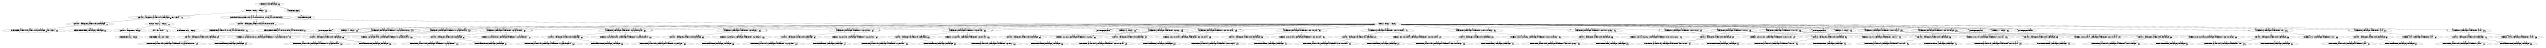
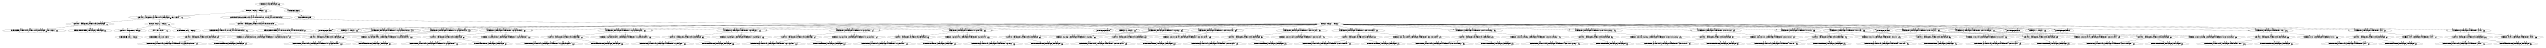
(1843, 31) -> none
